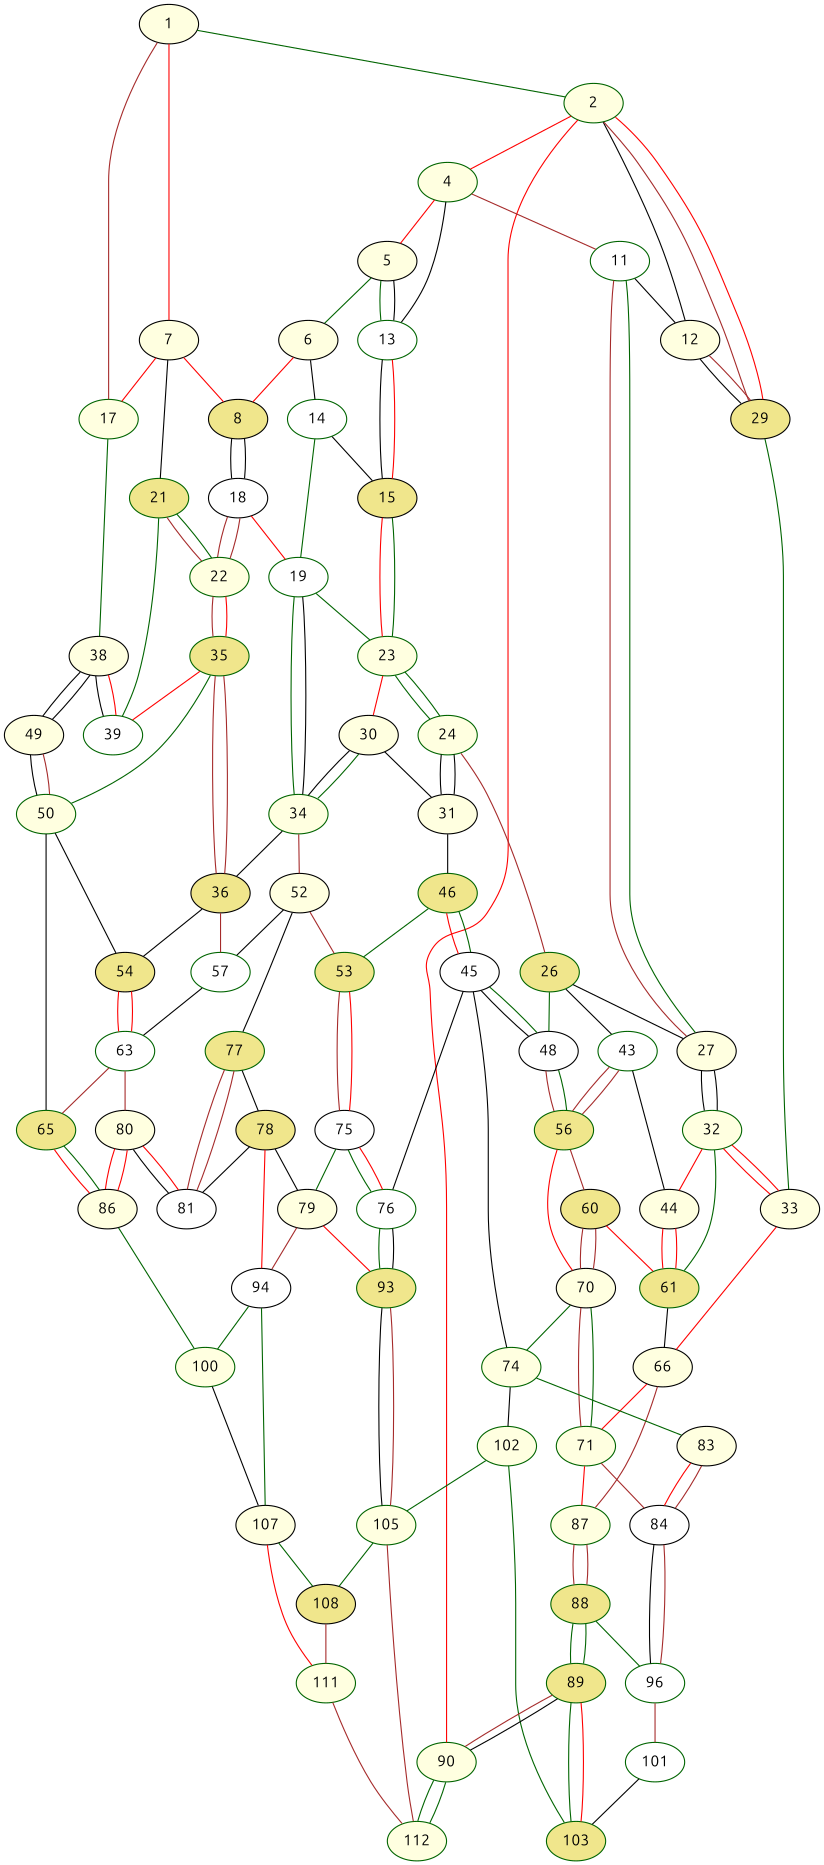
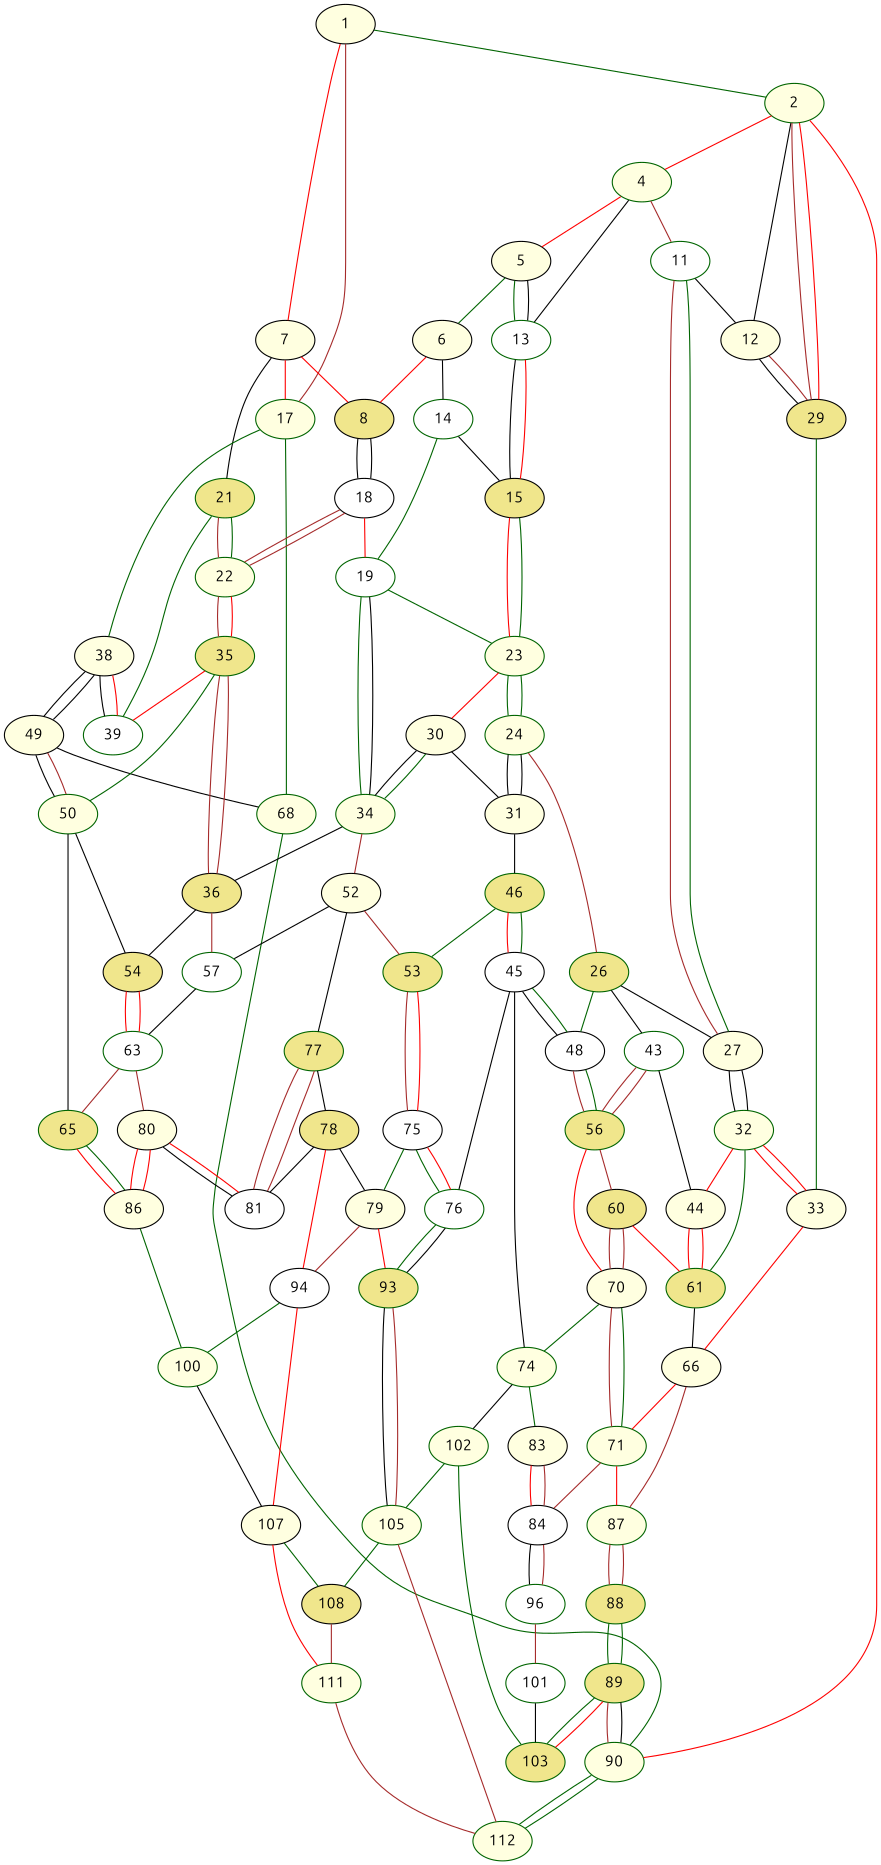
none -> (286, 814)
(263, 1407) -> (285, 1407)
(618, 1644) -> none
